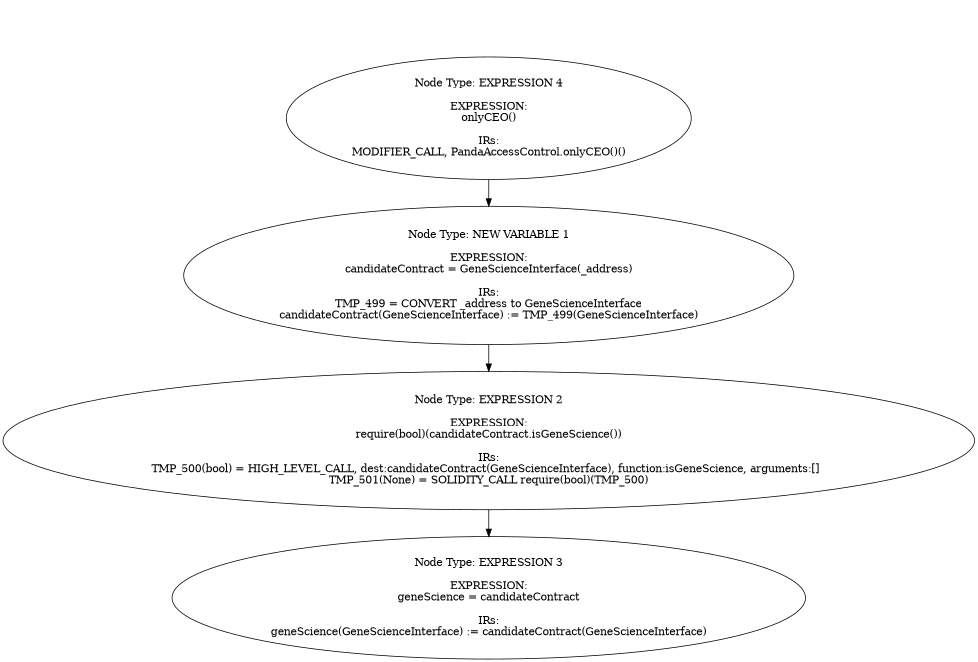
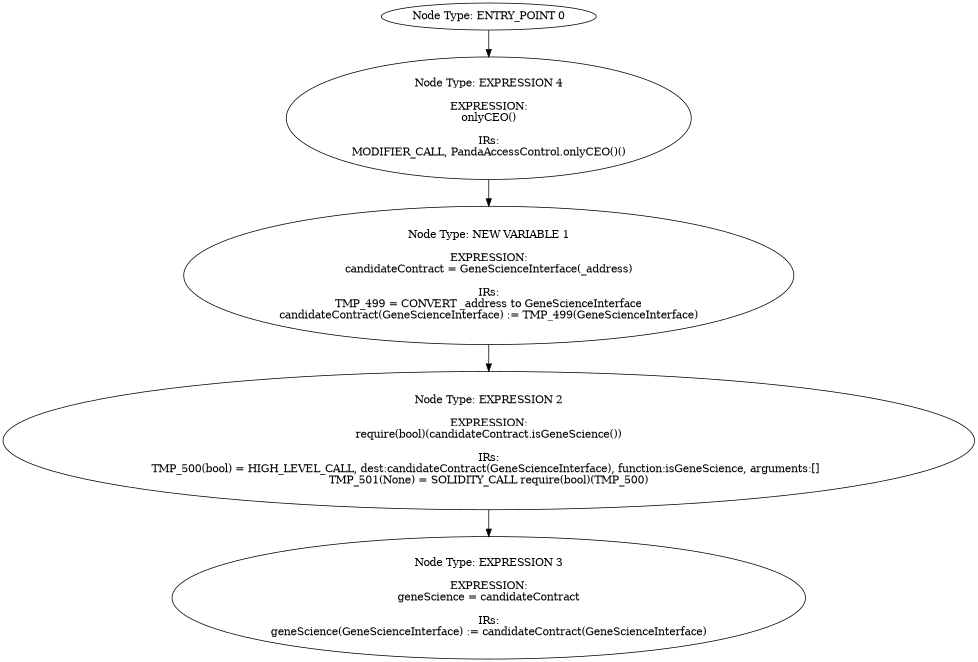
none -> (489, 17)
